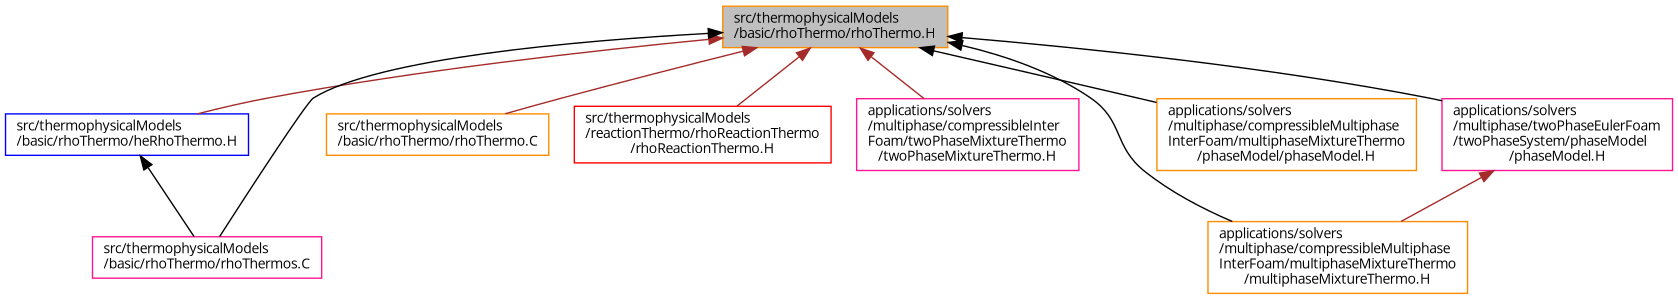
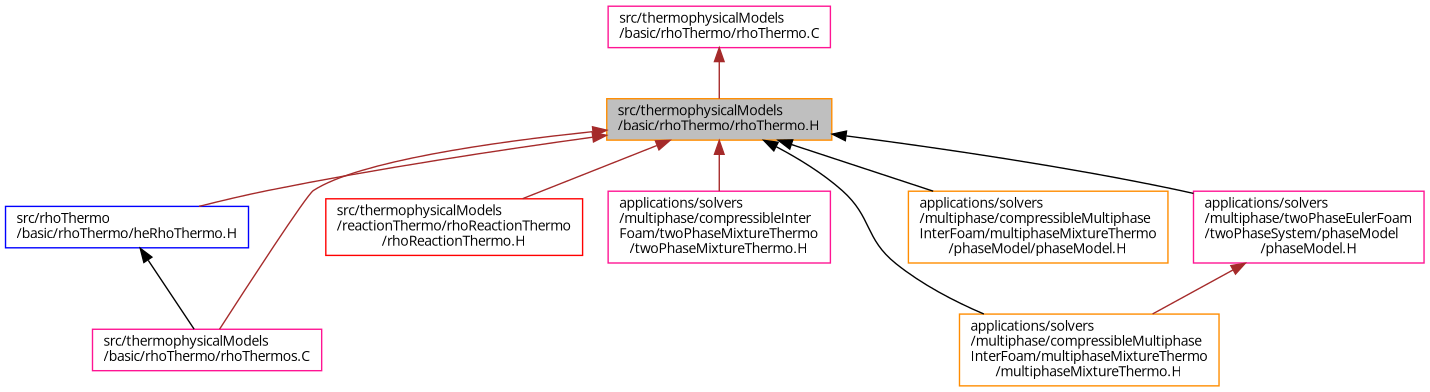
(425, 63) -> (308, 197)
(624, 82) -> (719, 80)
(127, 135) -> (127, 227)
(438, 135) -> (719, 27)
